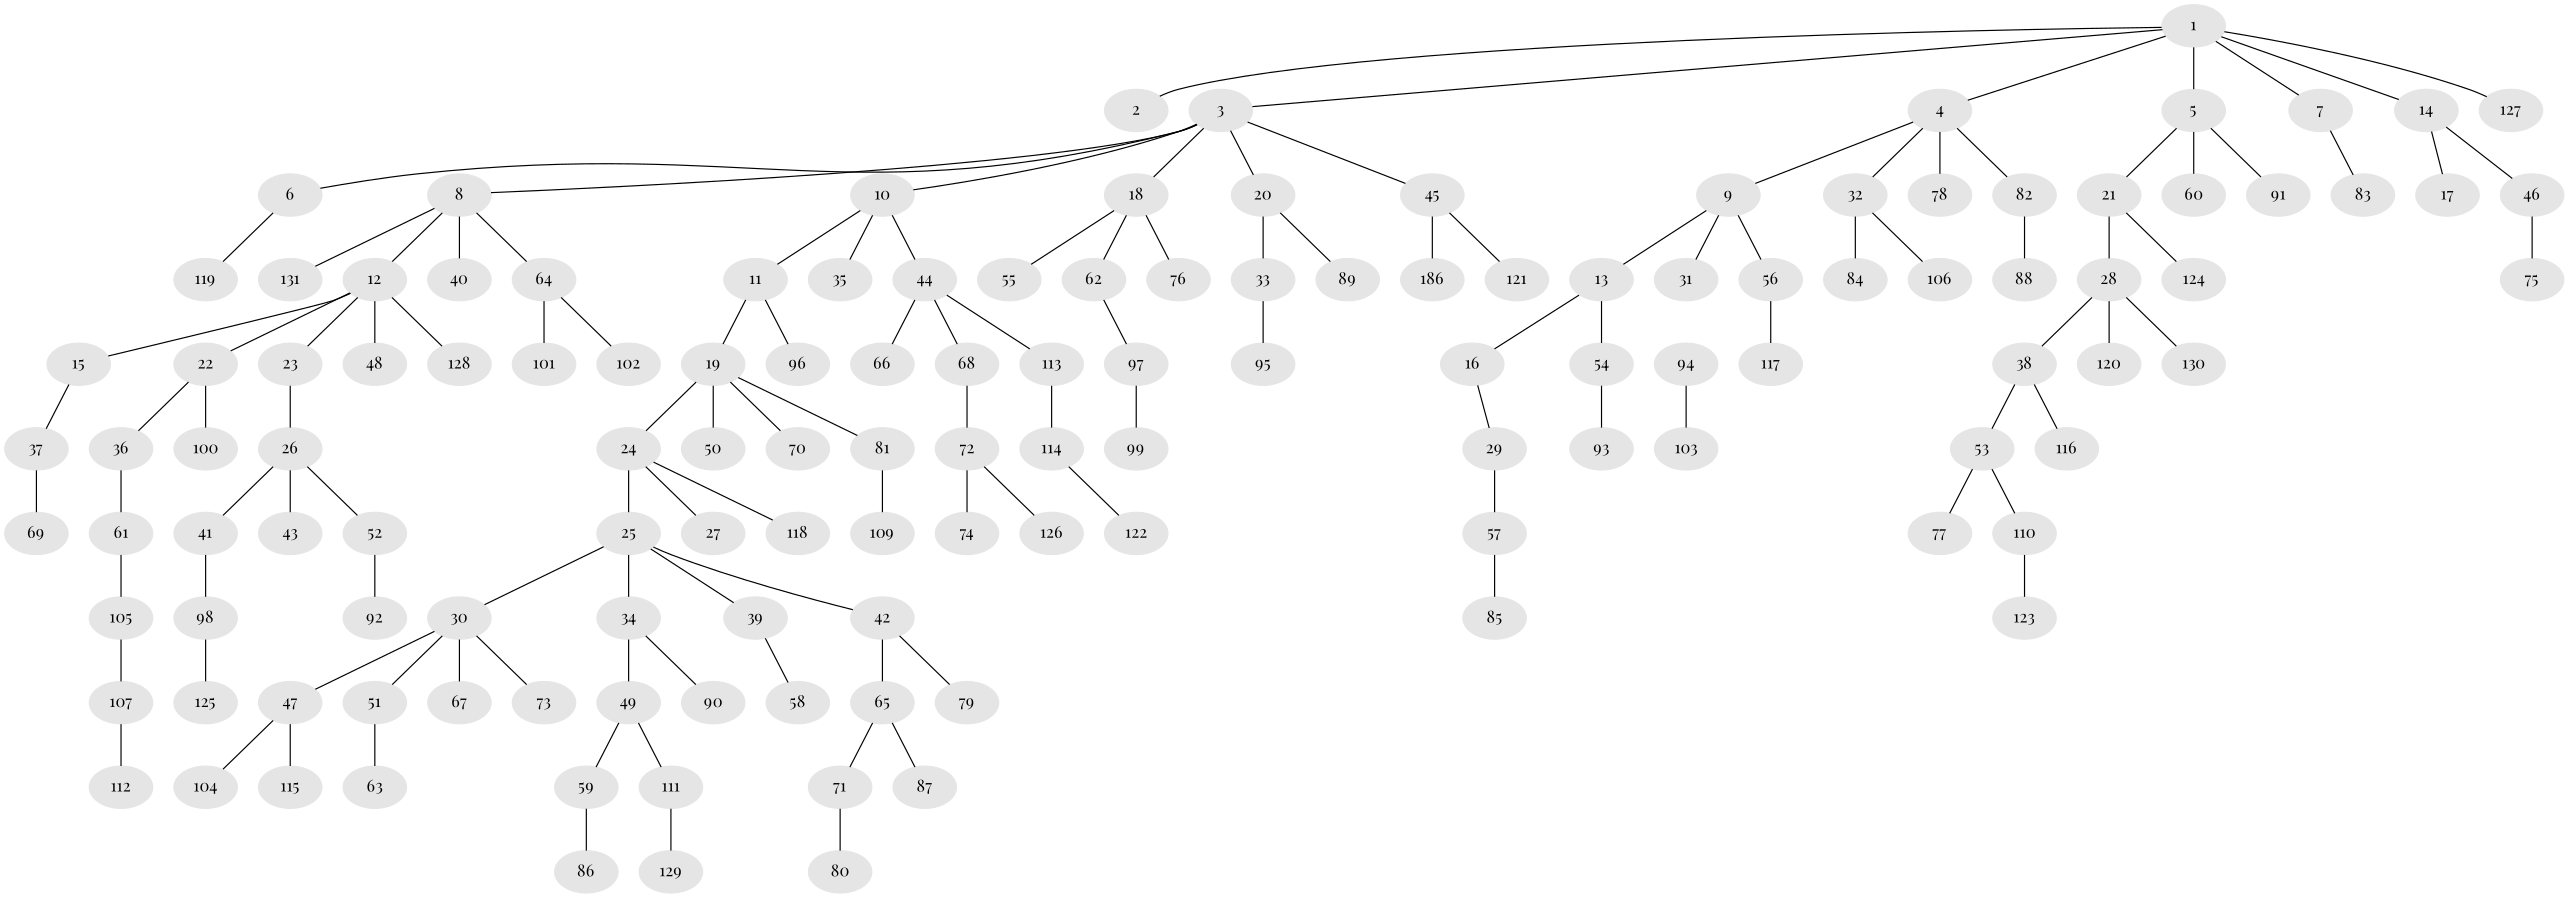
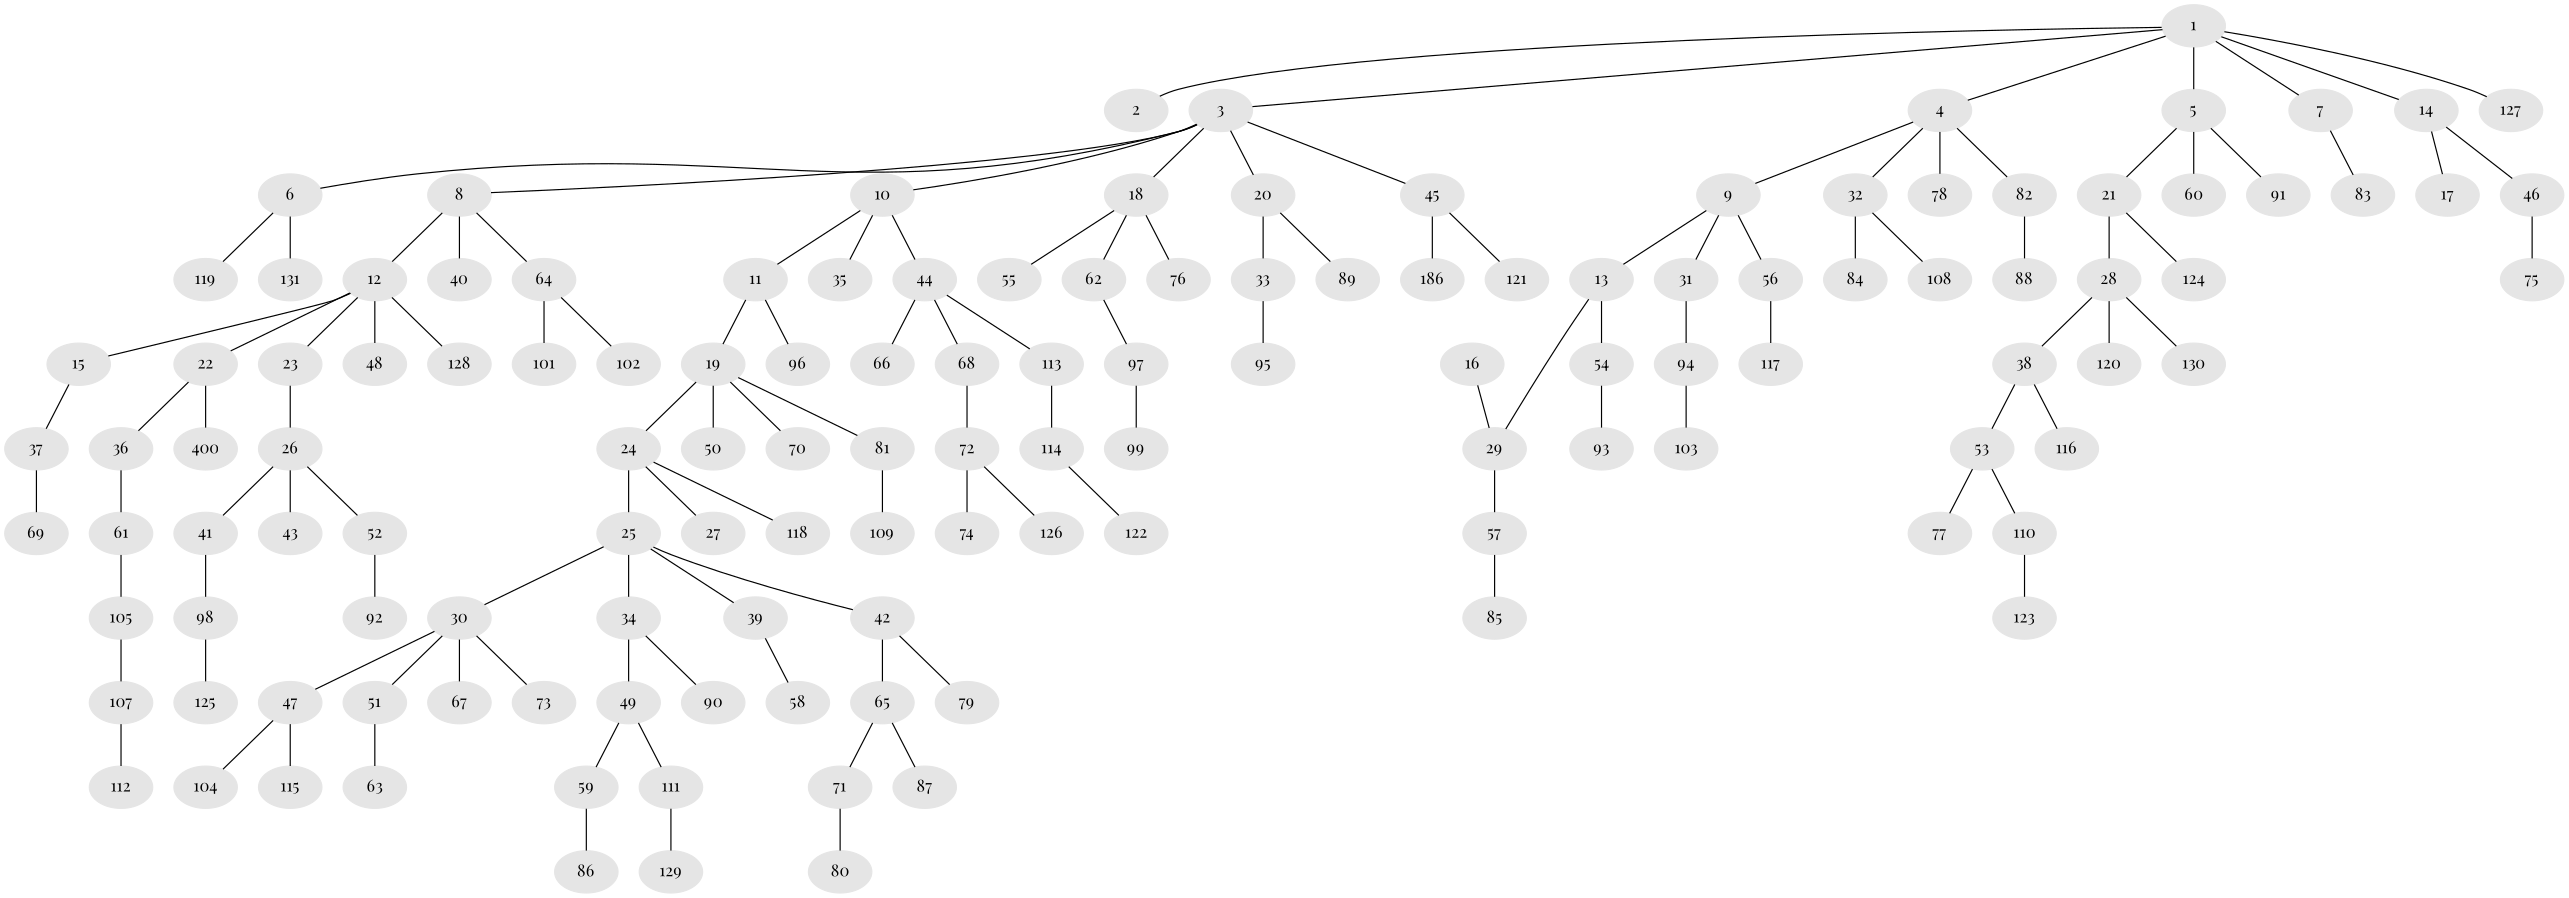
(375, 237) -> (290, 237)
(1940, 280) -> (1940, 280)
(1537, 322) -> (1546, 363)
none -> (1686, 322)
(206, 449) -> (206, 449)
